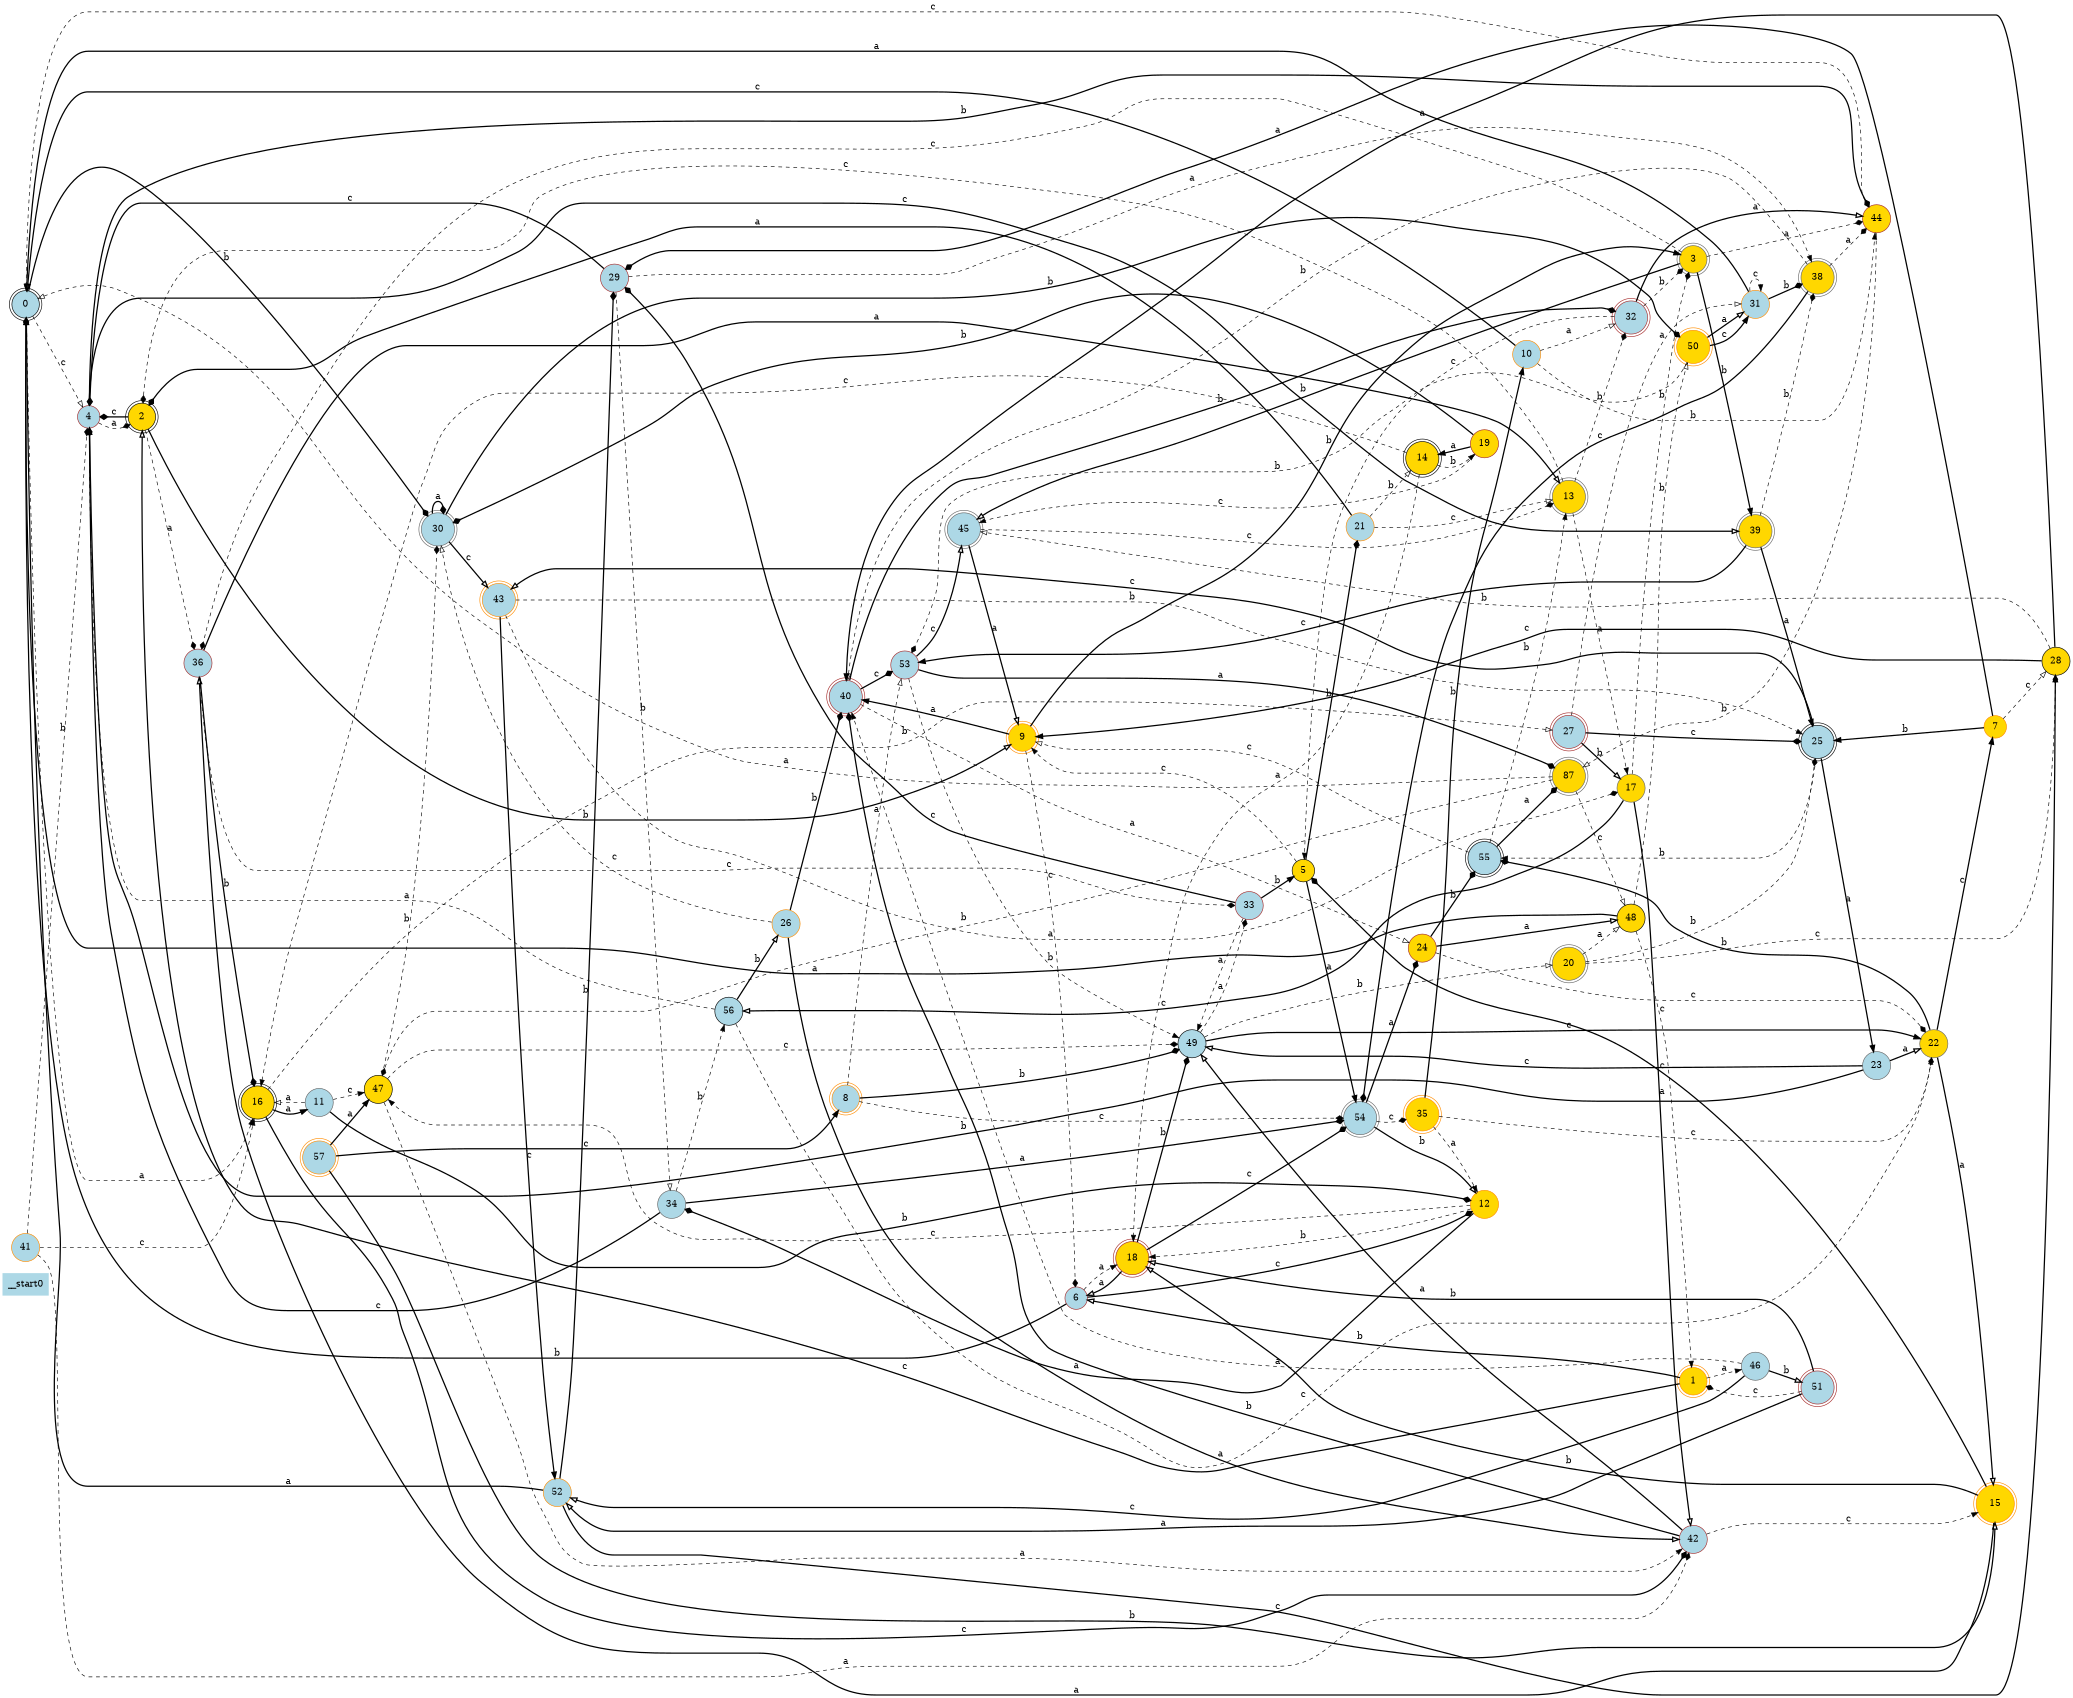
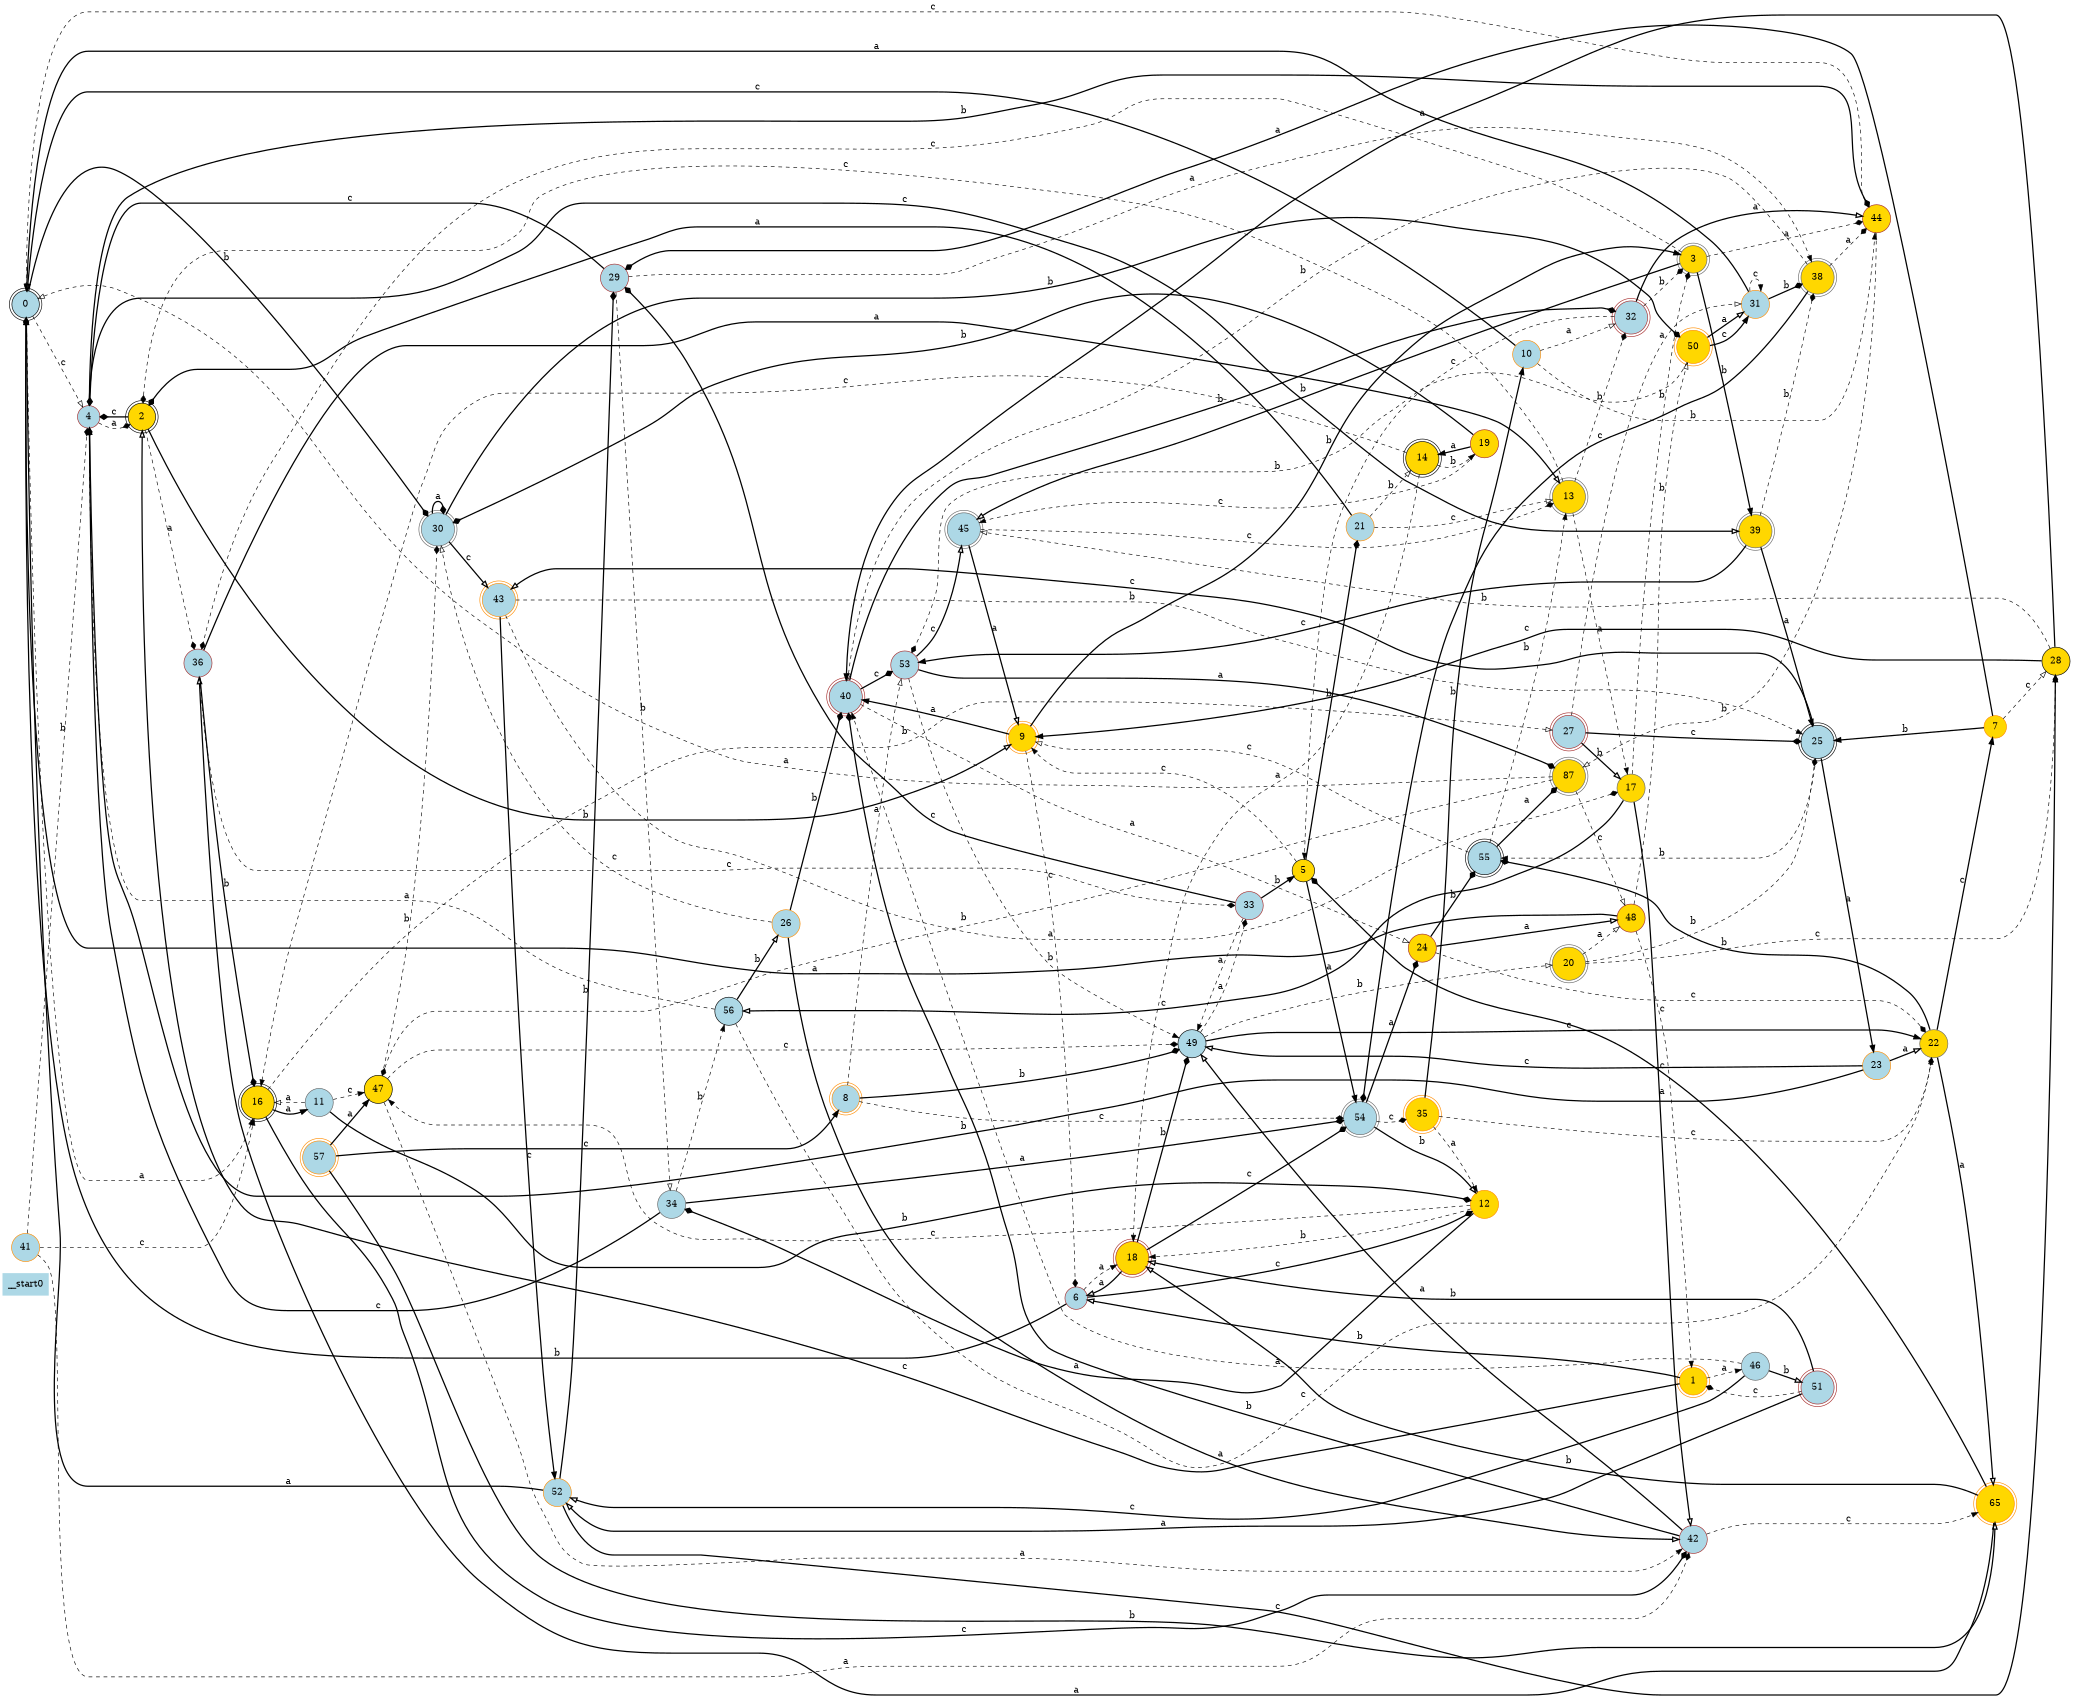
(1631, 918) -> (1631, 918)
(1877, 1066) -> (1877, 1066)
(1995, 1504) -> (1995, 1504)
